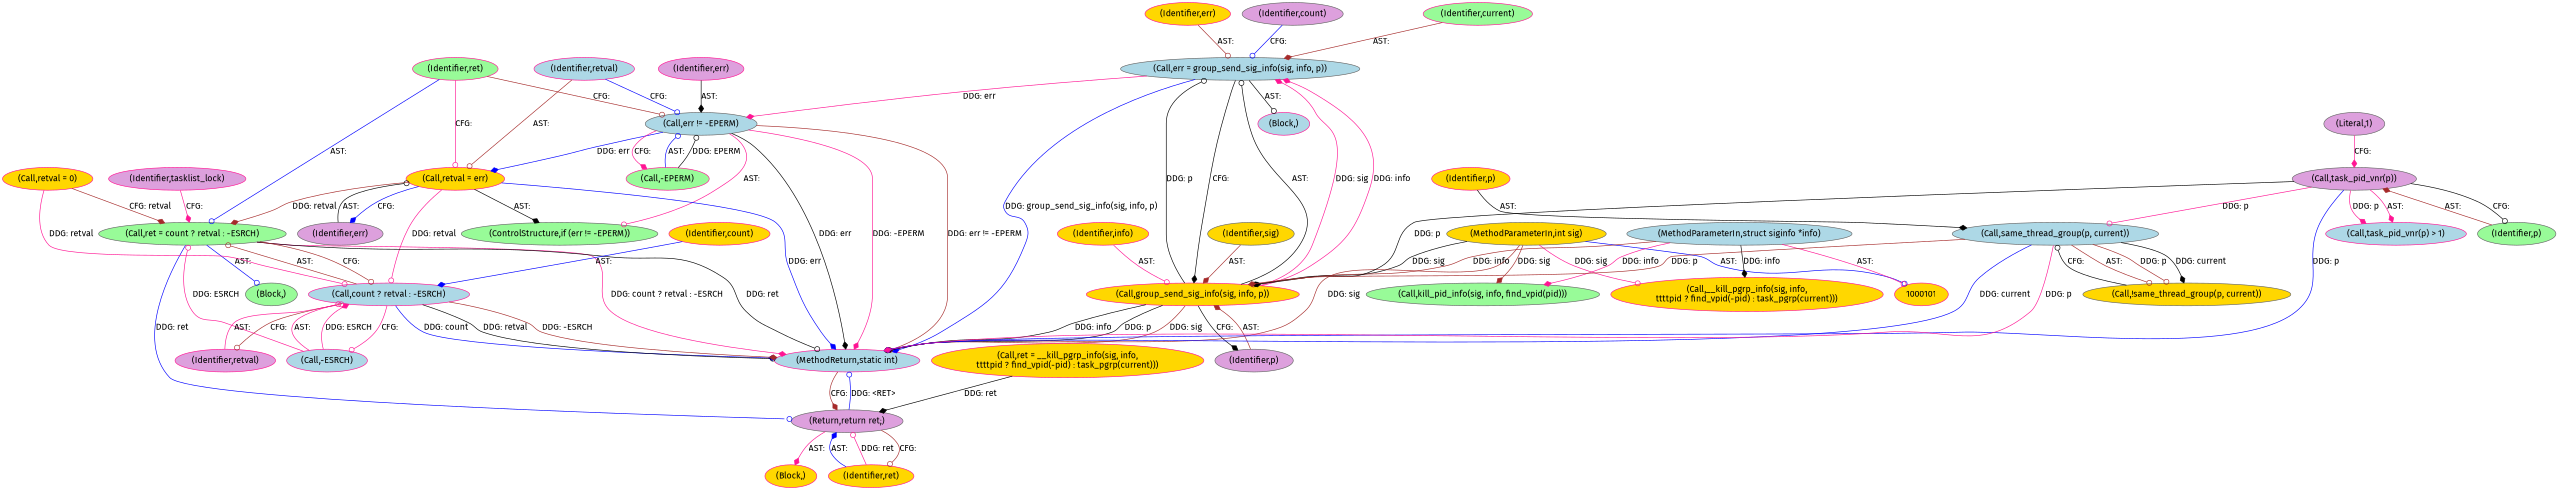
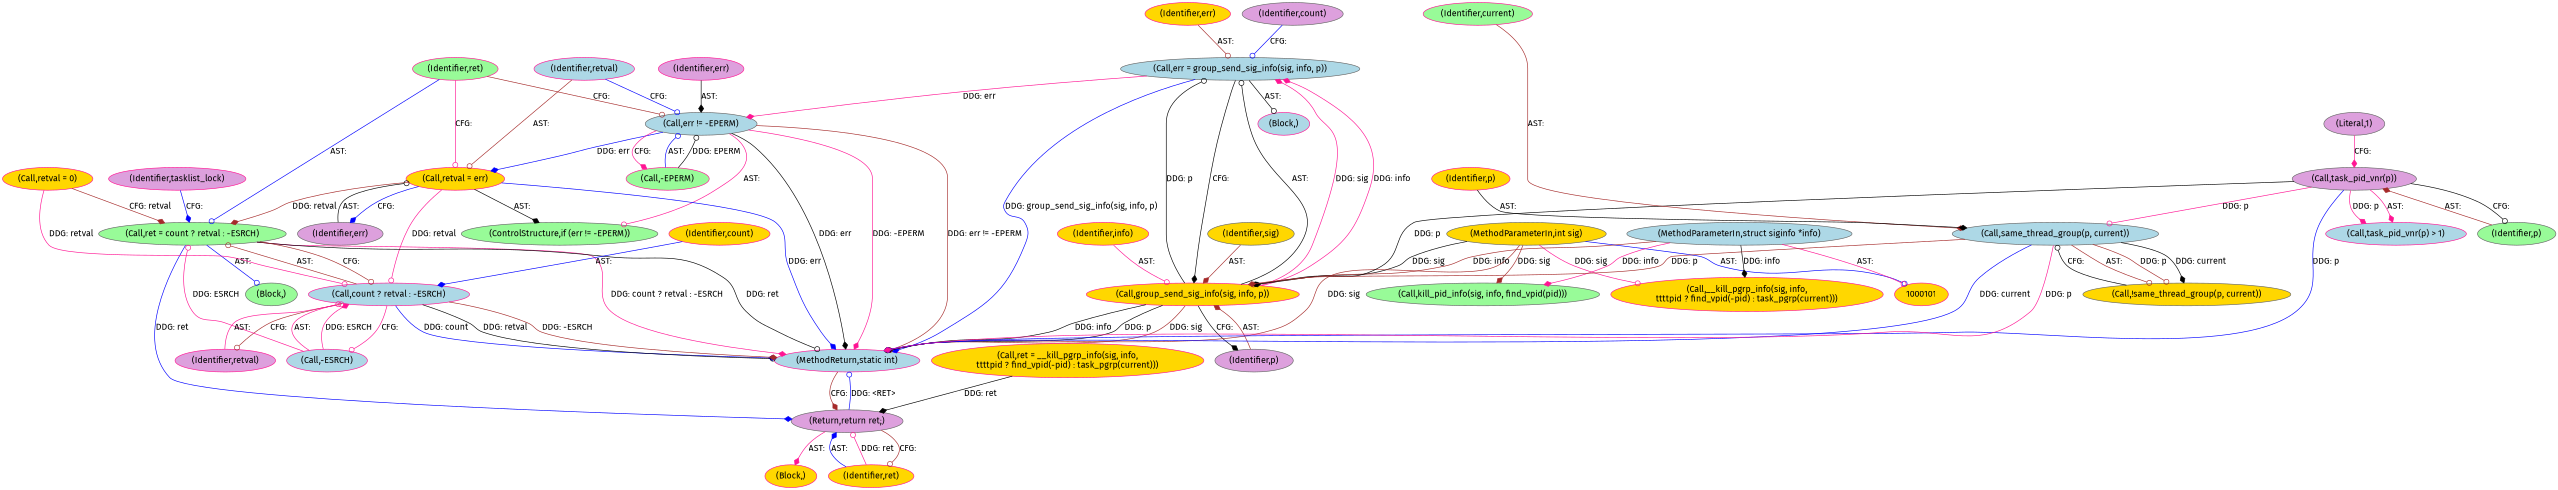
(1367, 40) -> (1627, 202)
(184, 203) -> (184, 203)
(405, 404) -> (405, 404)
